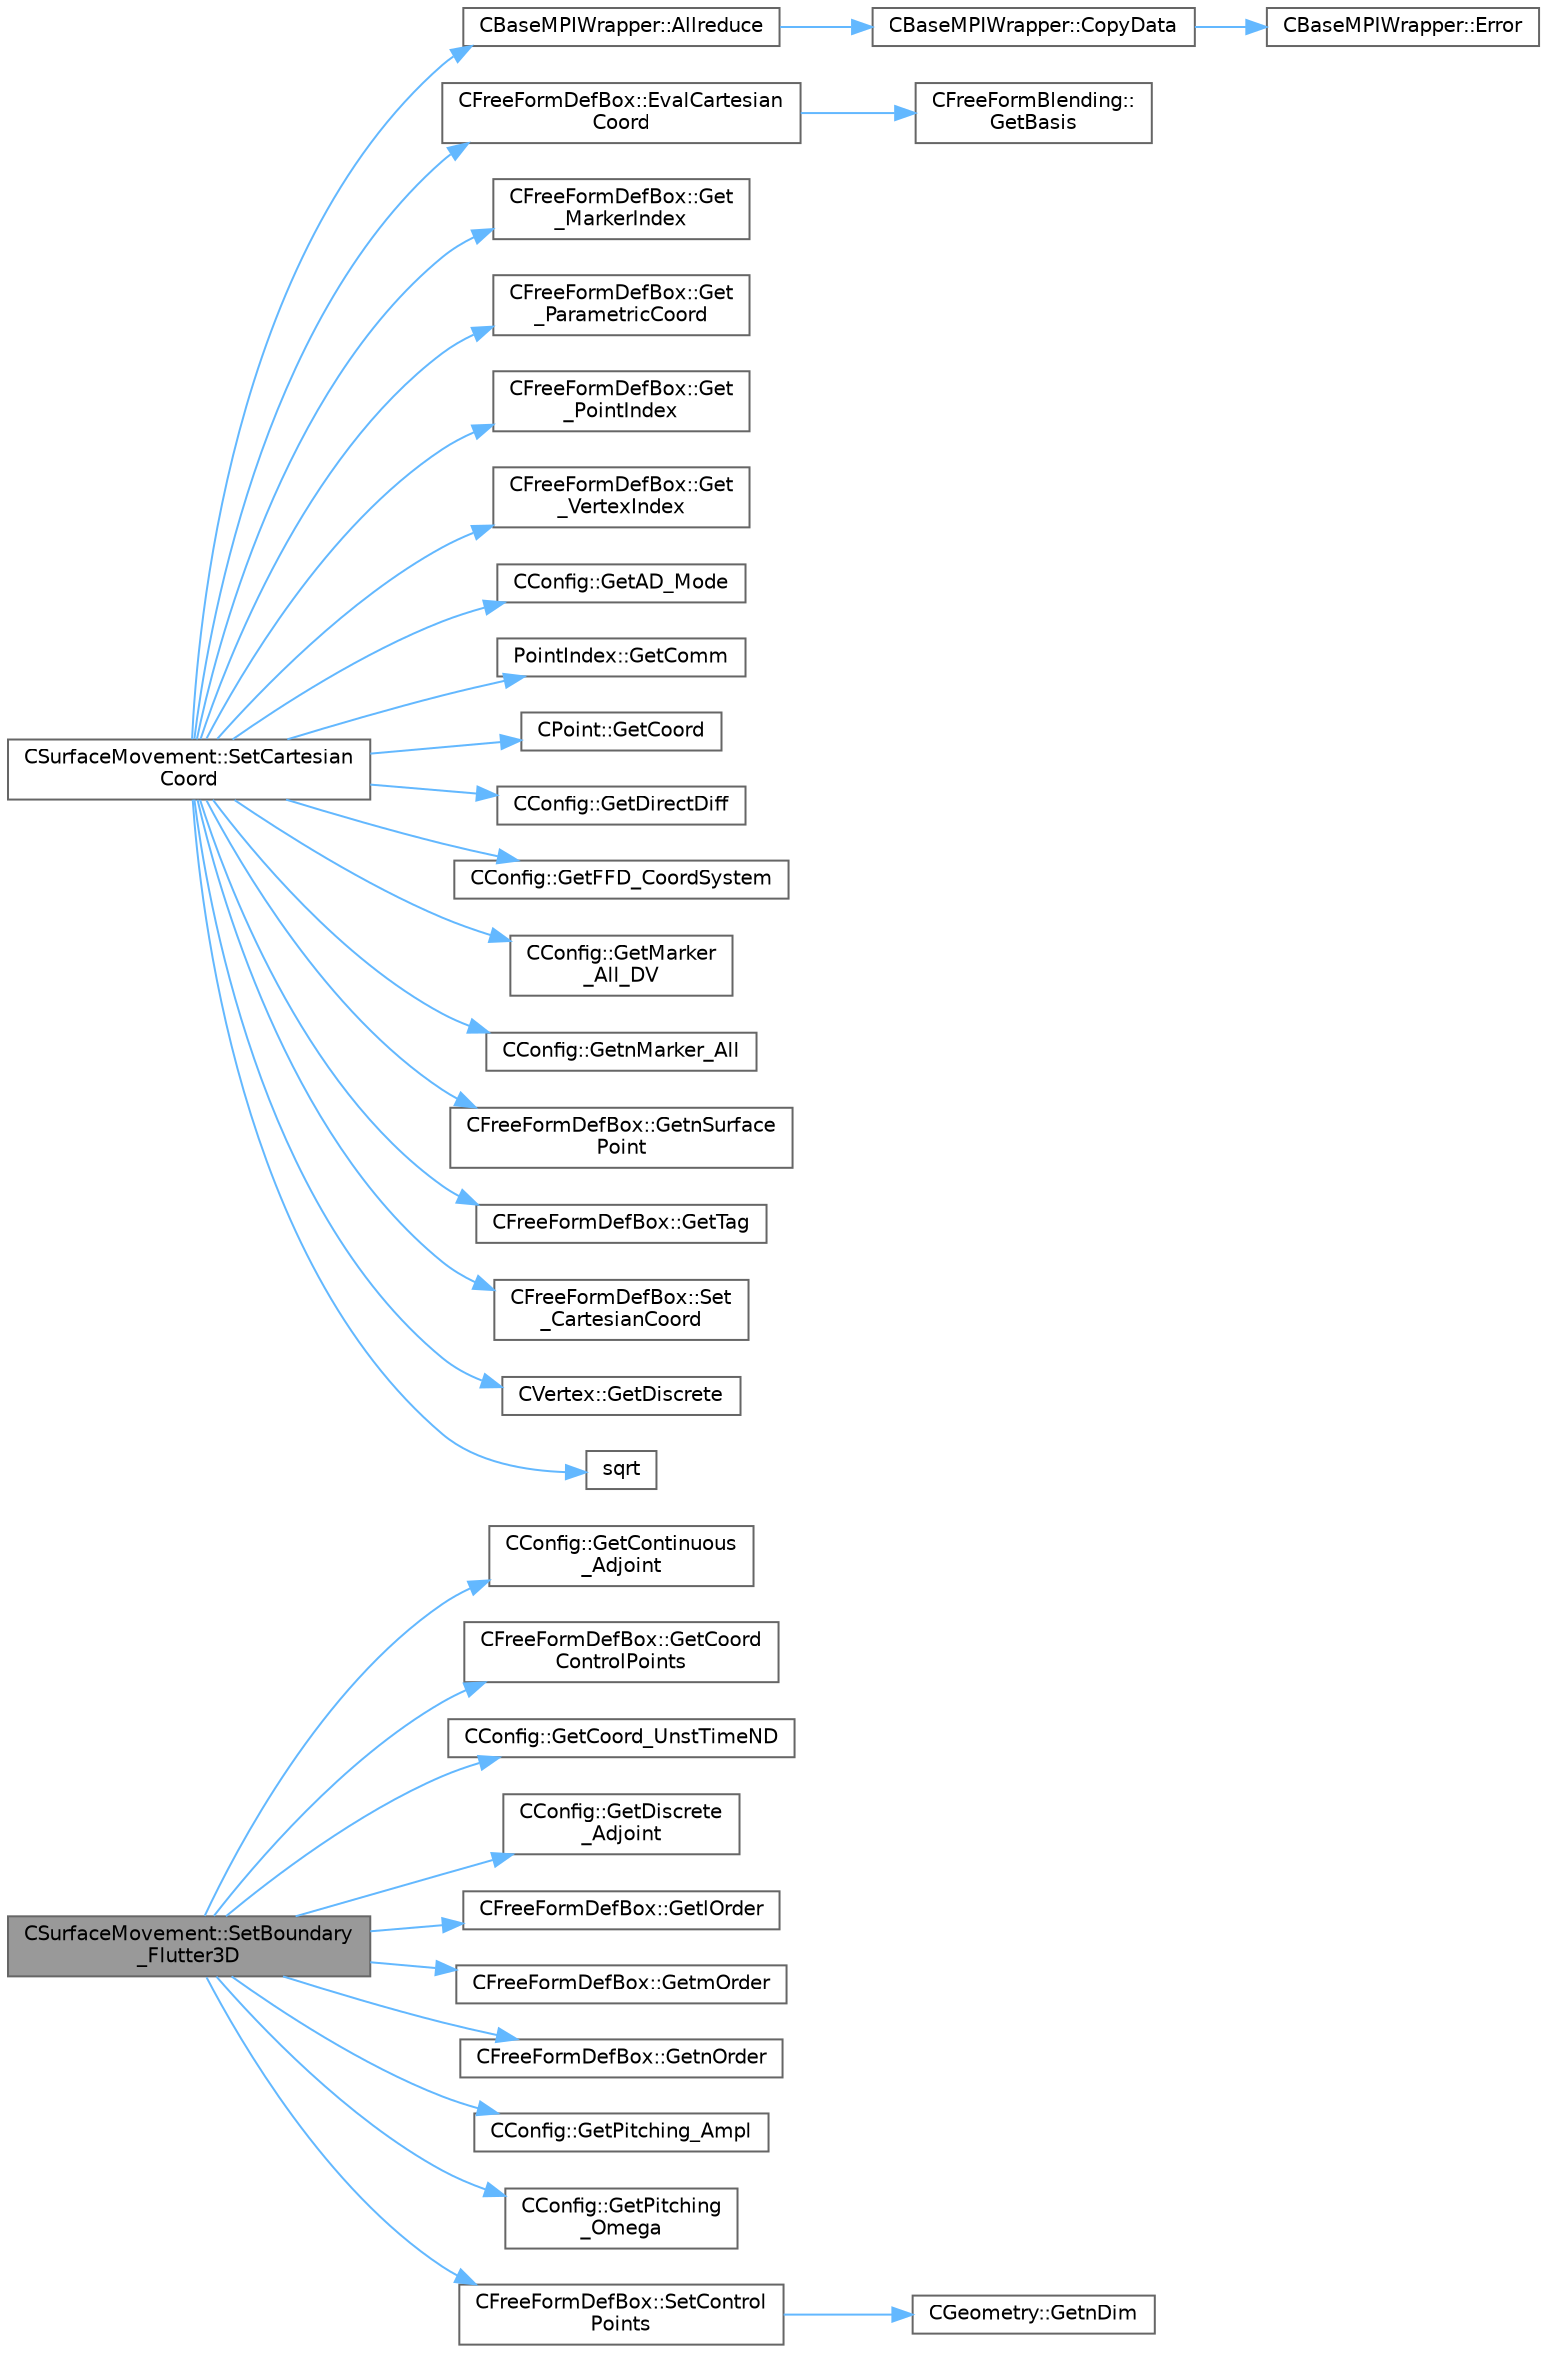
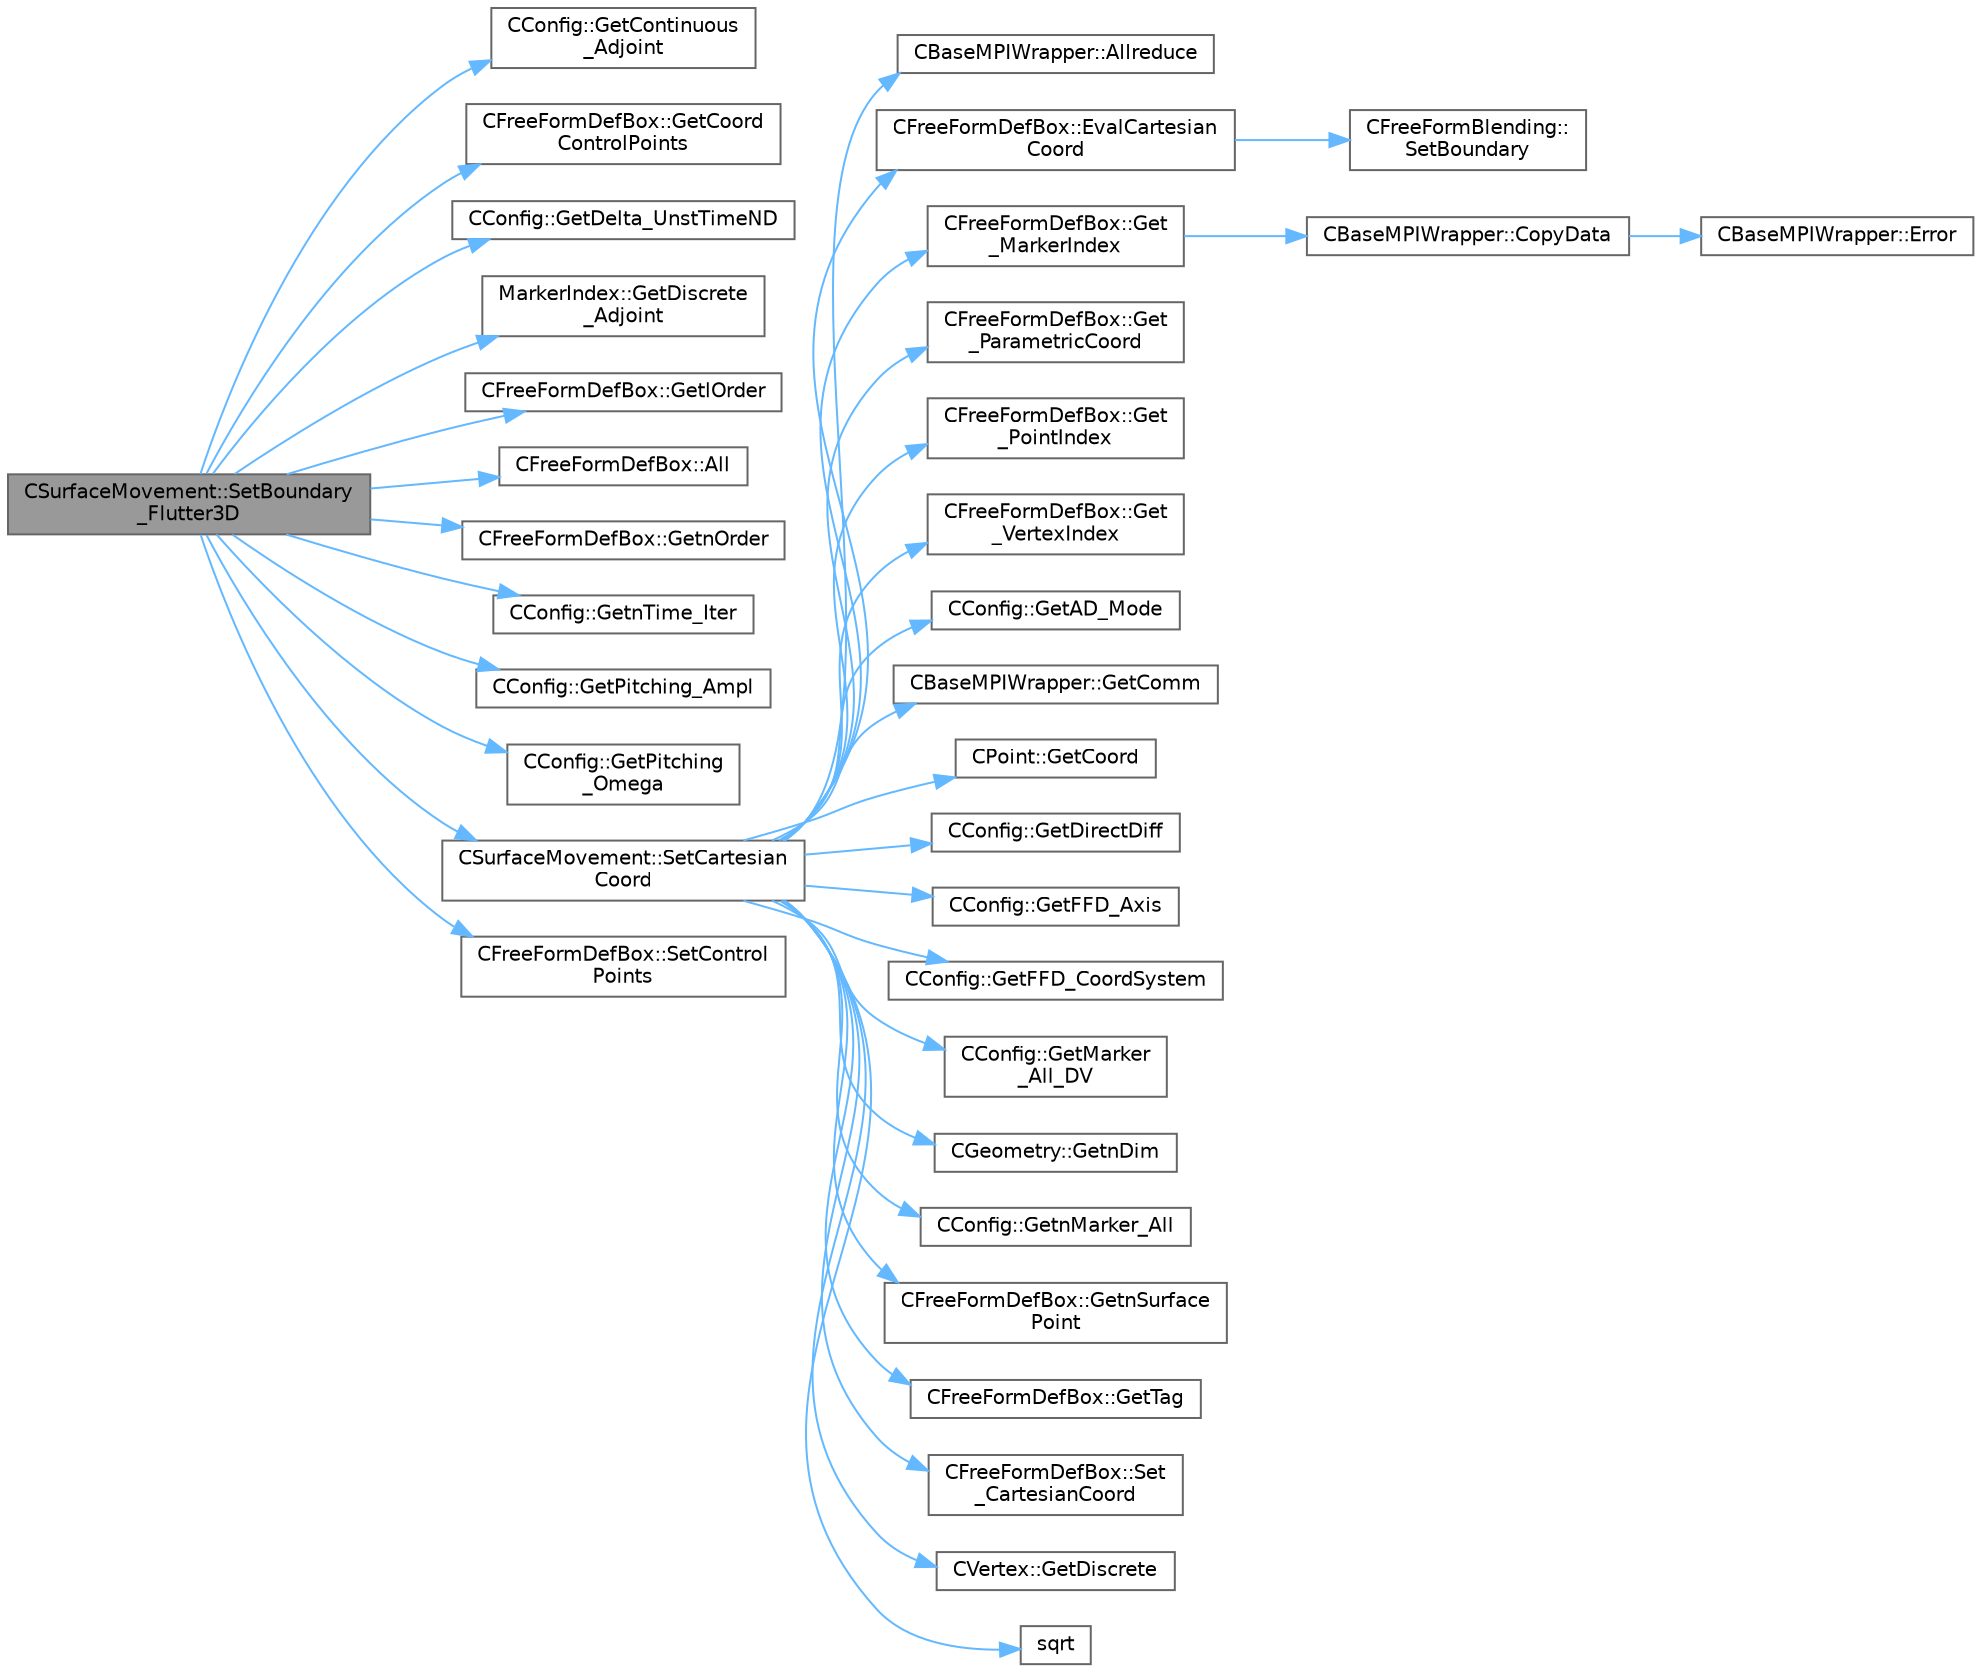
(816, 27) -> (1235, 236)
(1034, 113) -> (1468, 140)
none -> (623, 614)
(621, 657) -> (1056, 684)
none -> (314, 700)
none -> (1056, 907)
(621, 1738) -> (623, 220)
(621, 1824) -> (623, 306)
(621, 1984) -> (623, 466)
(838, 2315) -> (840, 1024)
